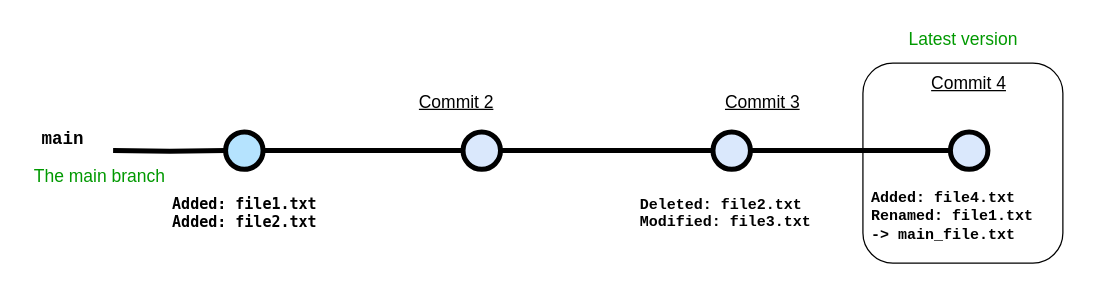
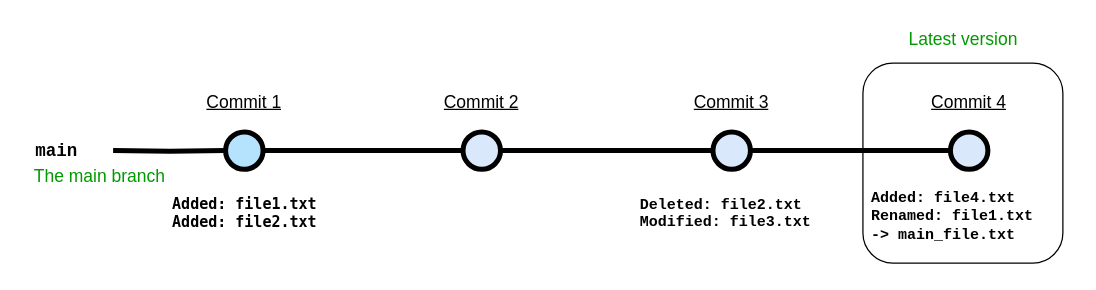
(969, 82) -> (969, 101)
none -> (244, 101)
(457, 101) -> (482, 101)
(763, 101) -> (732, 101)
(63, 138) -> (57, 151)
